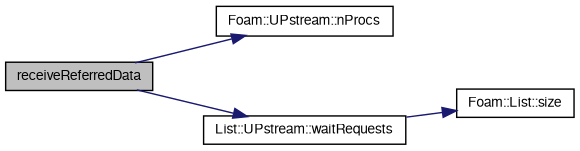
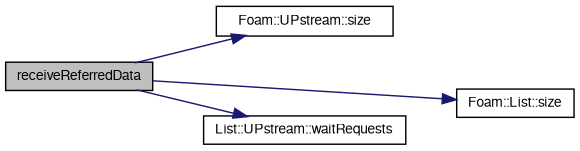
(305, 21) -> (305, 21)
(424, 115) -> (298, 90)
